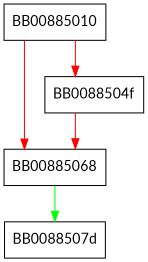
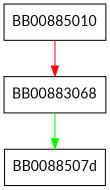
(94, 95) -> none
(55, 167) -> (55, 95)
